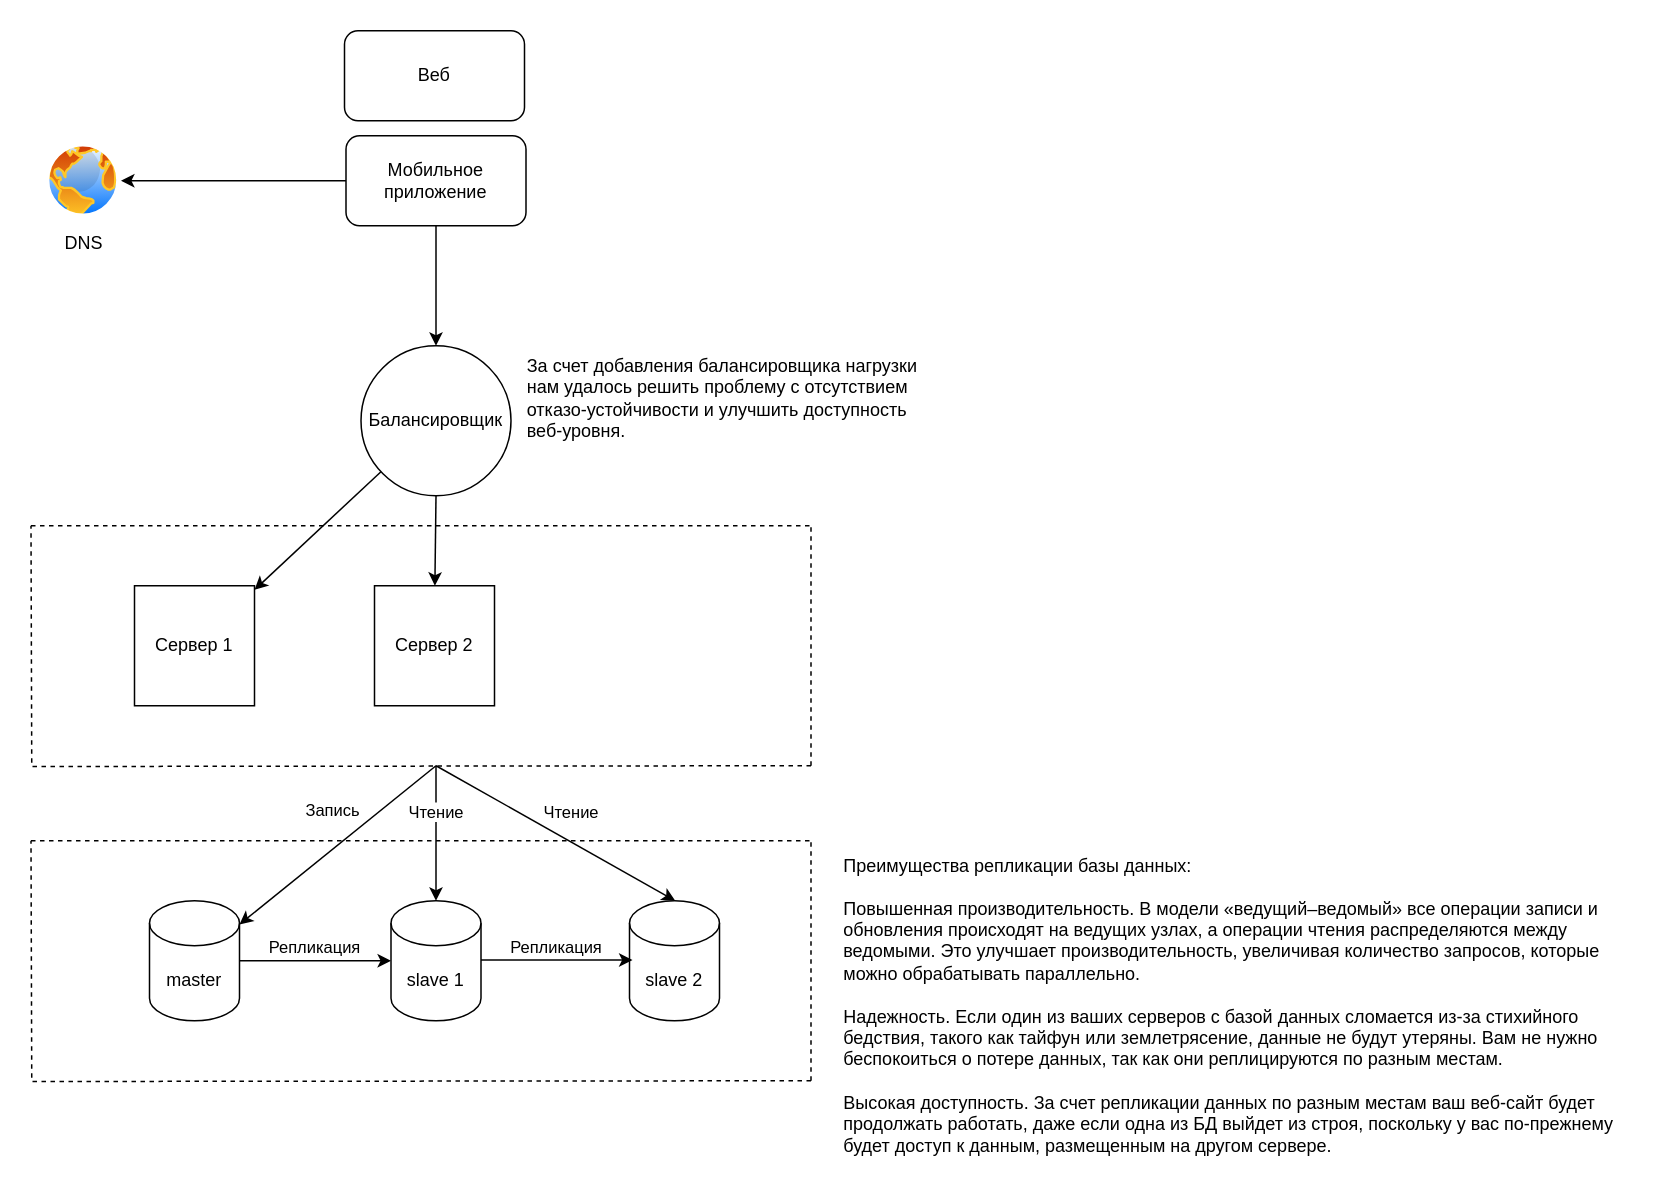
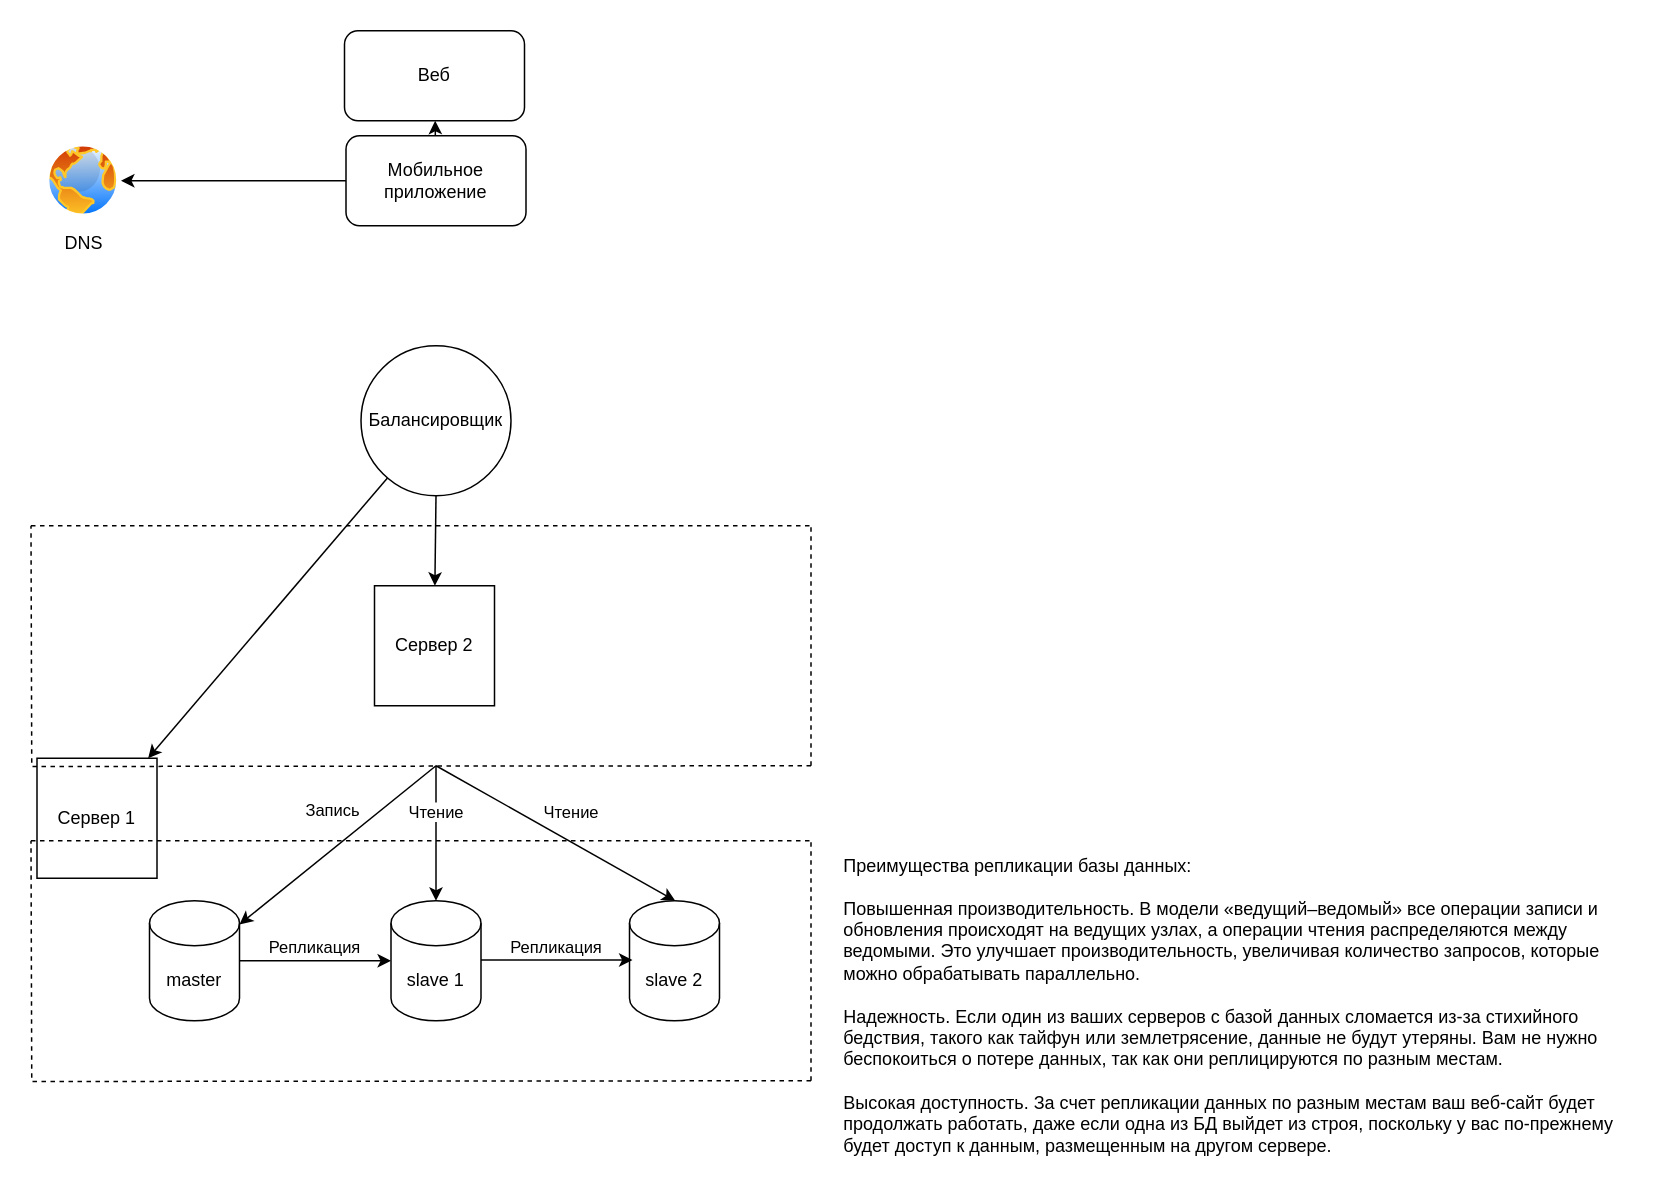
(436, 281) -> (435, 134)
(734, 398) -> none
(194, 646) -> (97, 818)
